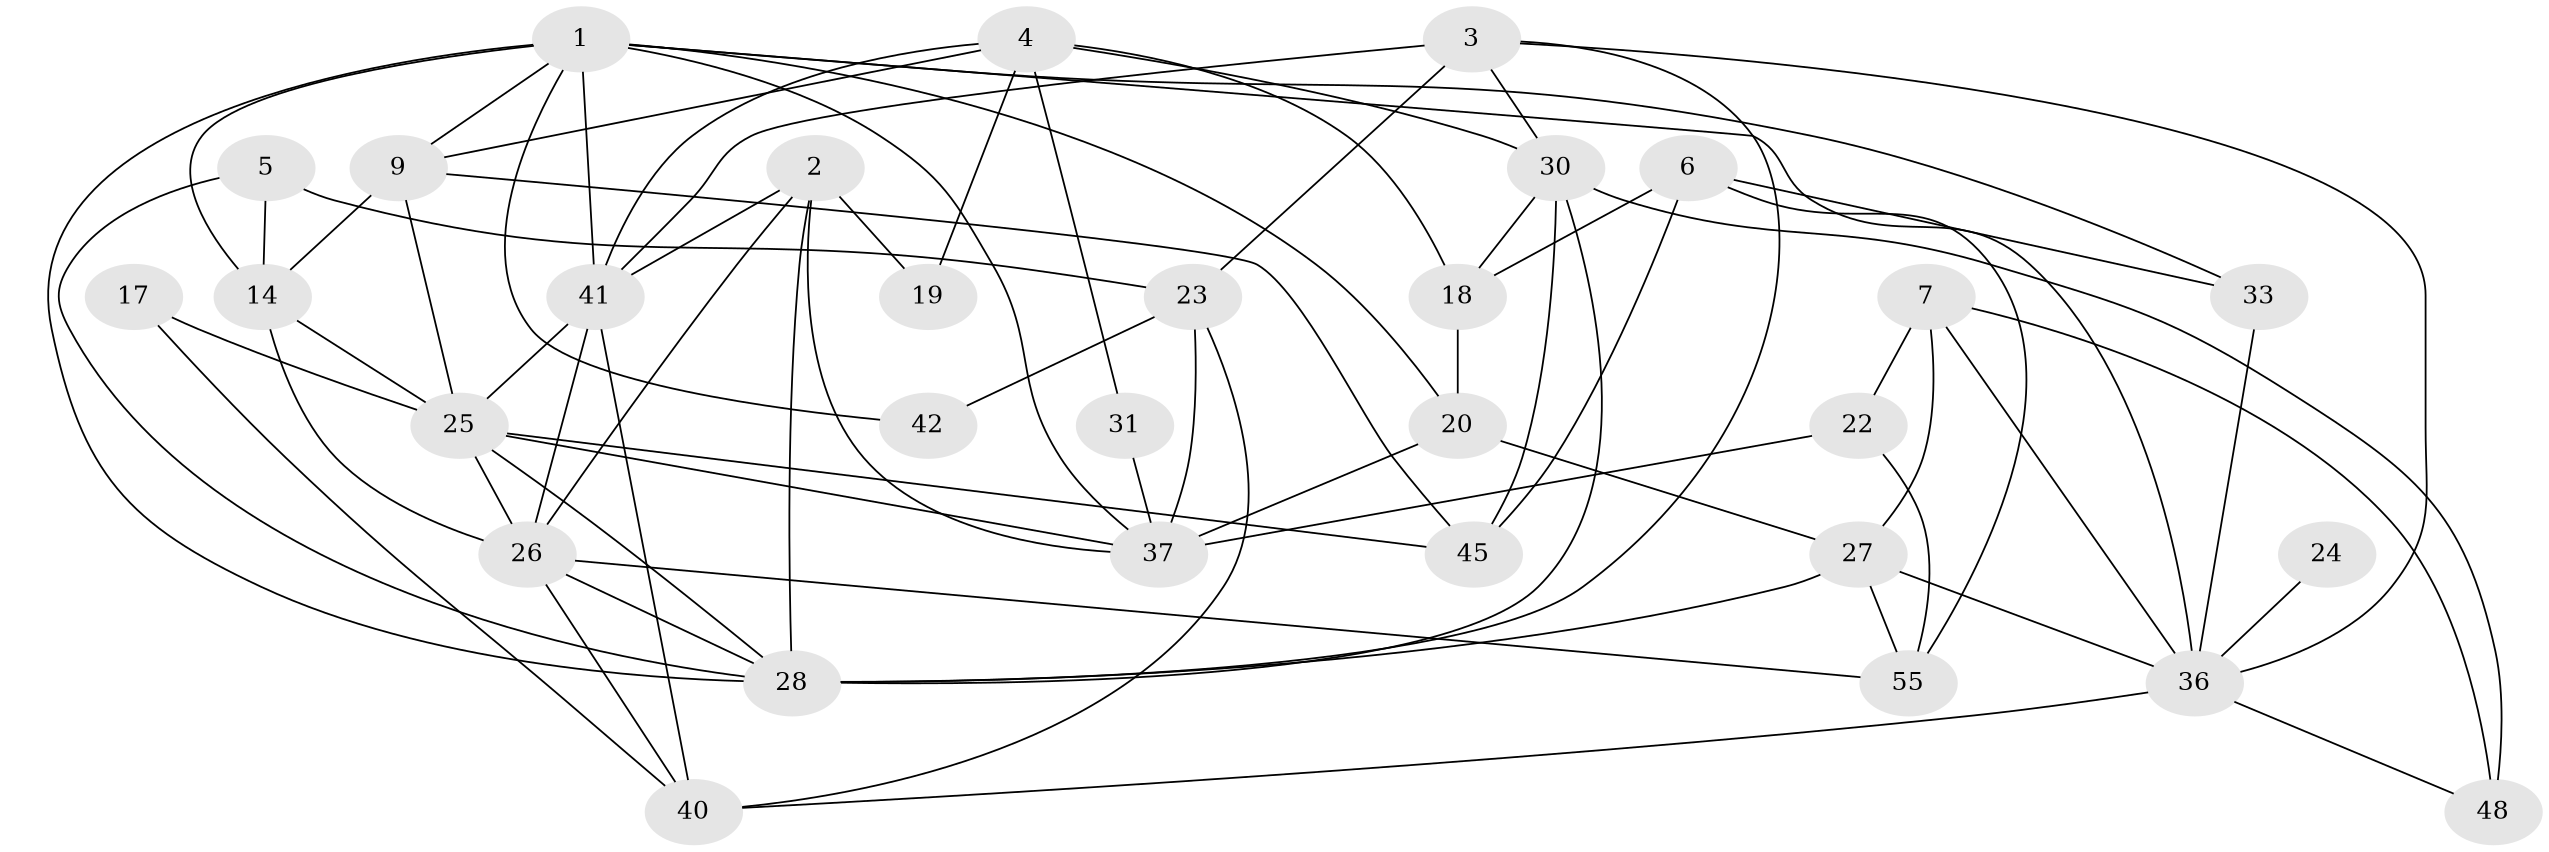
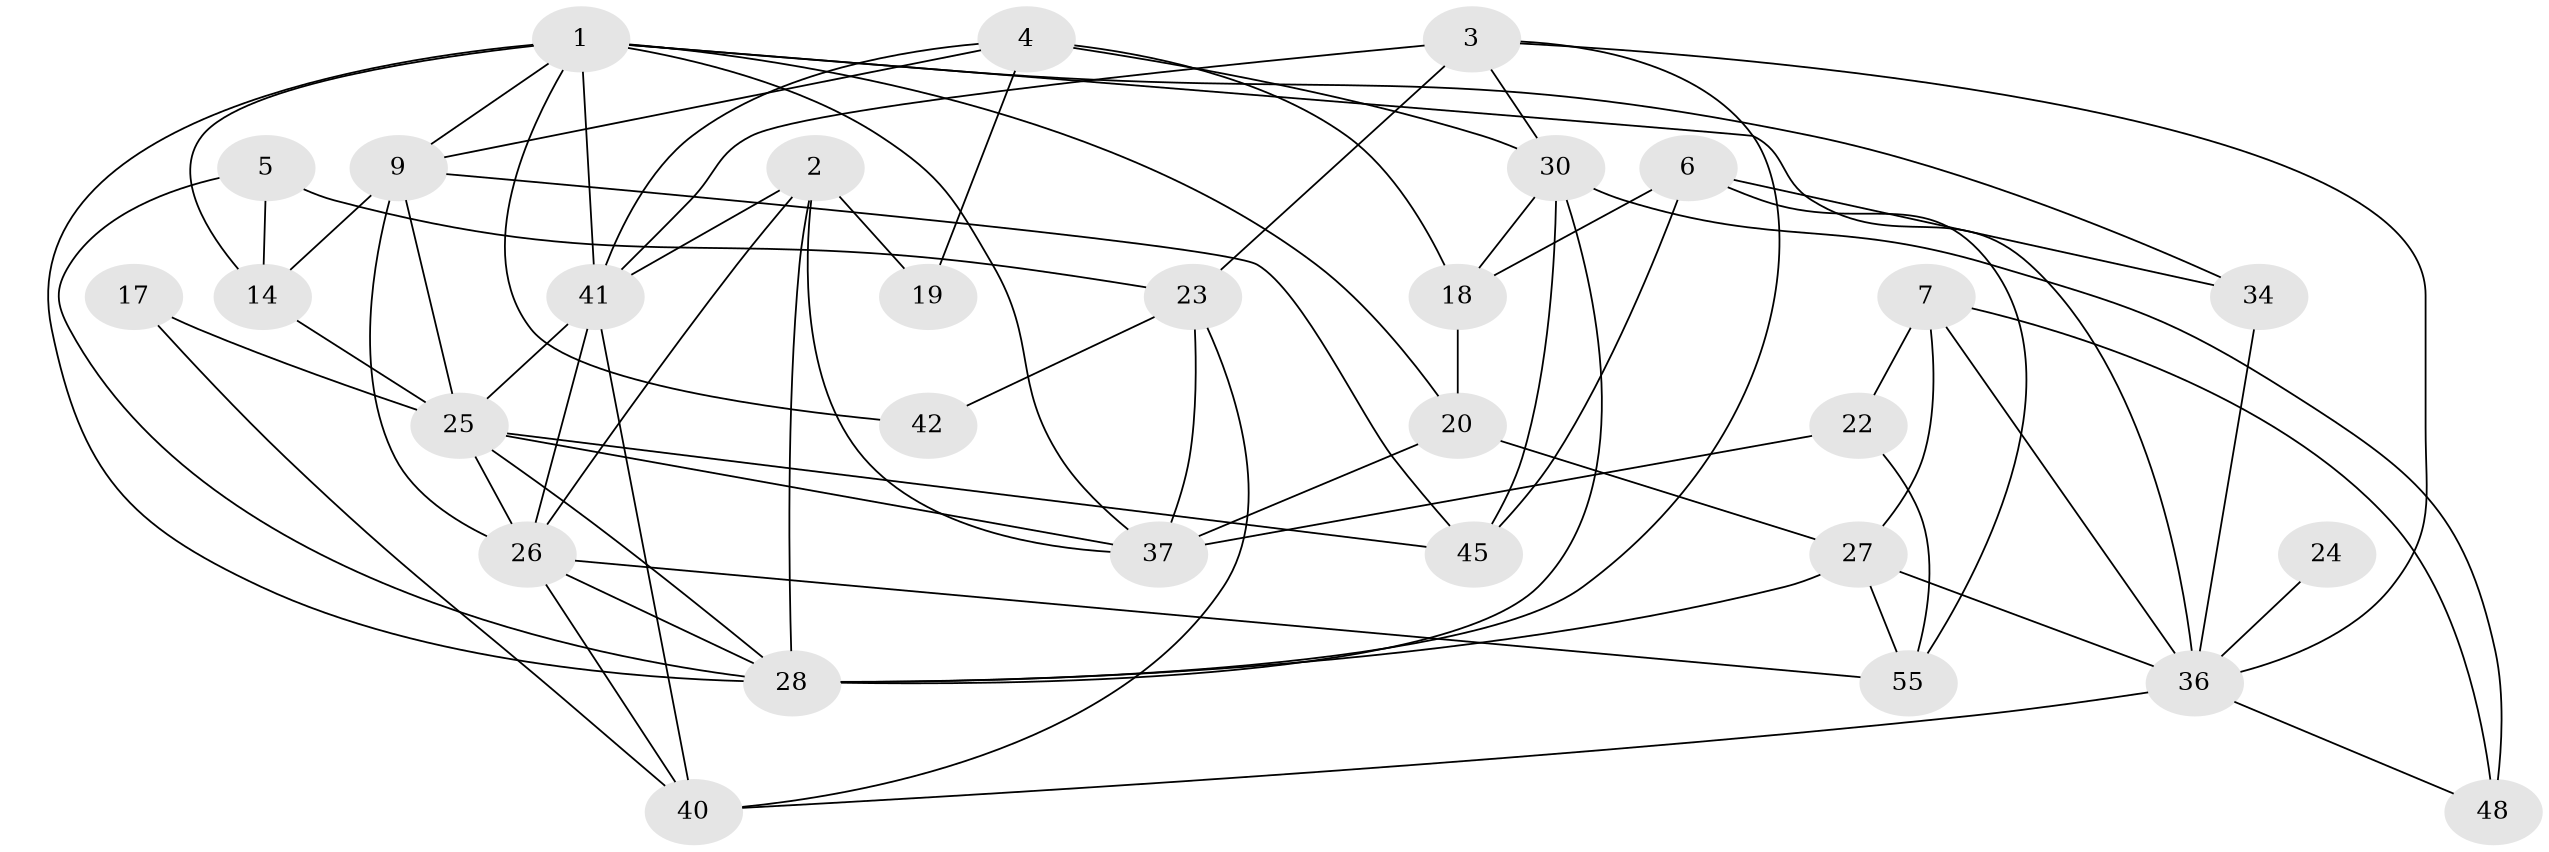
(2259, 297) -> (2259, 297)
(1125, 426) -> none
(345, 466) -> (373, 382)
